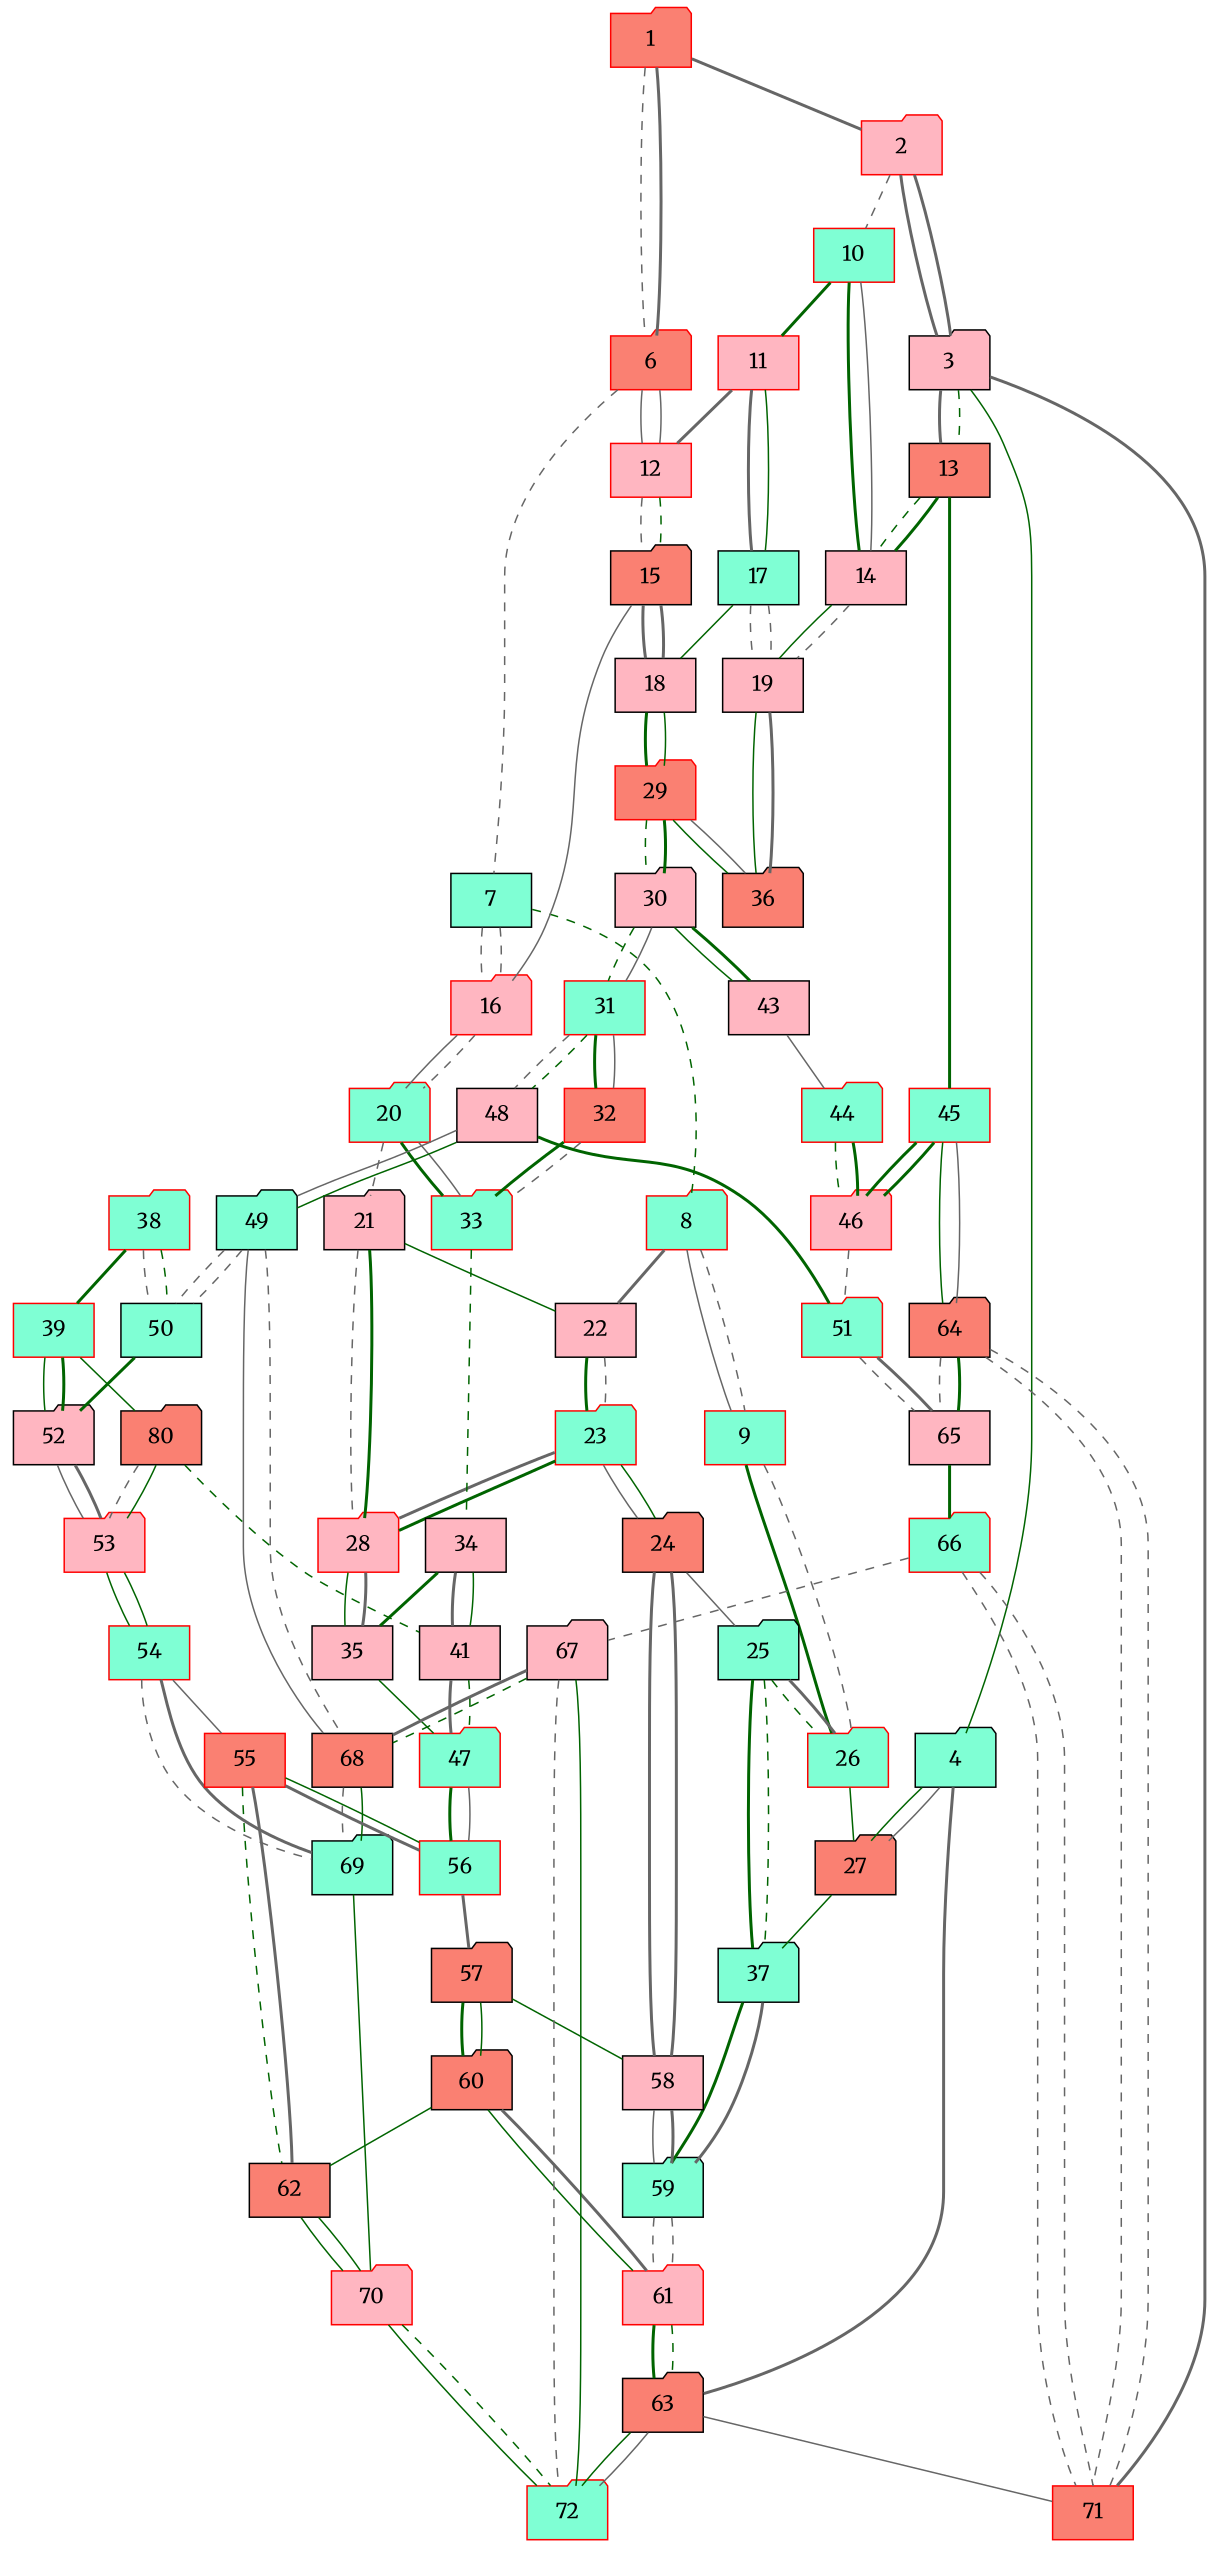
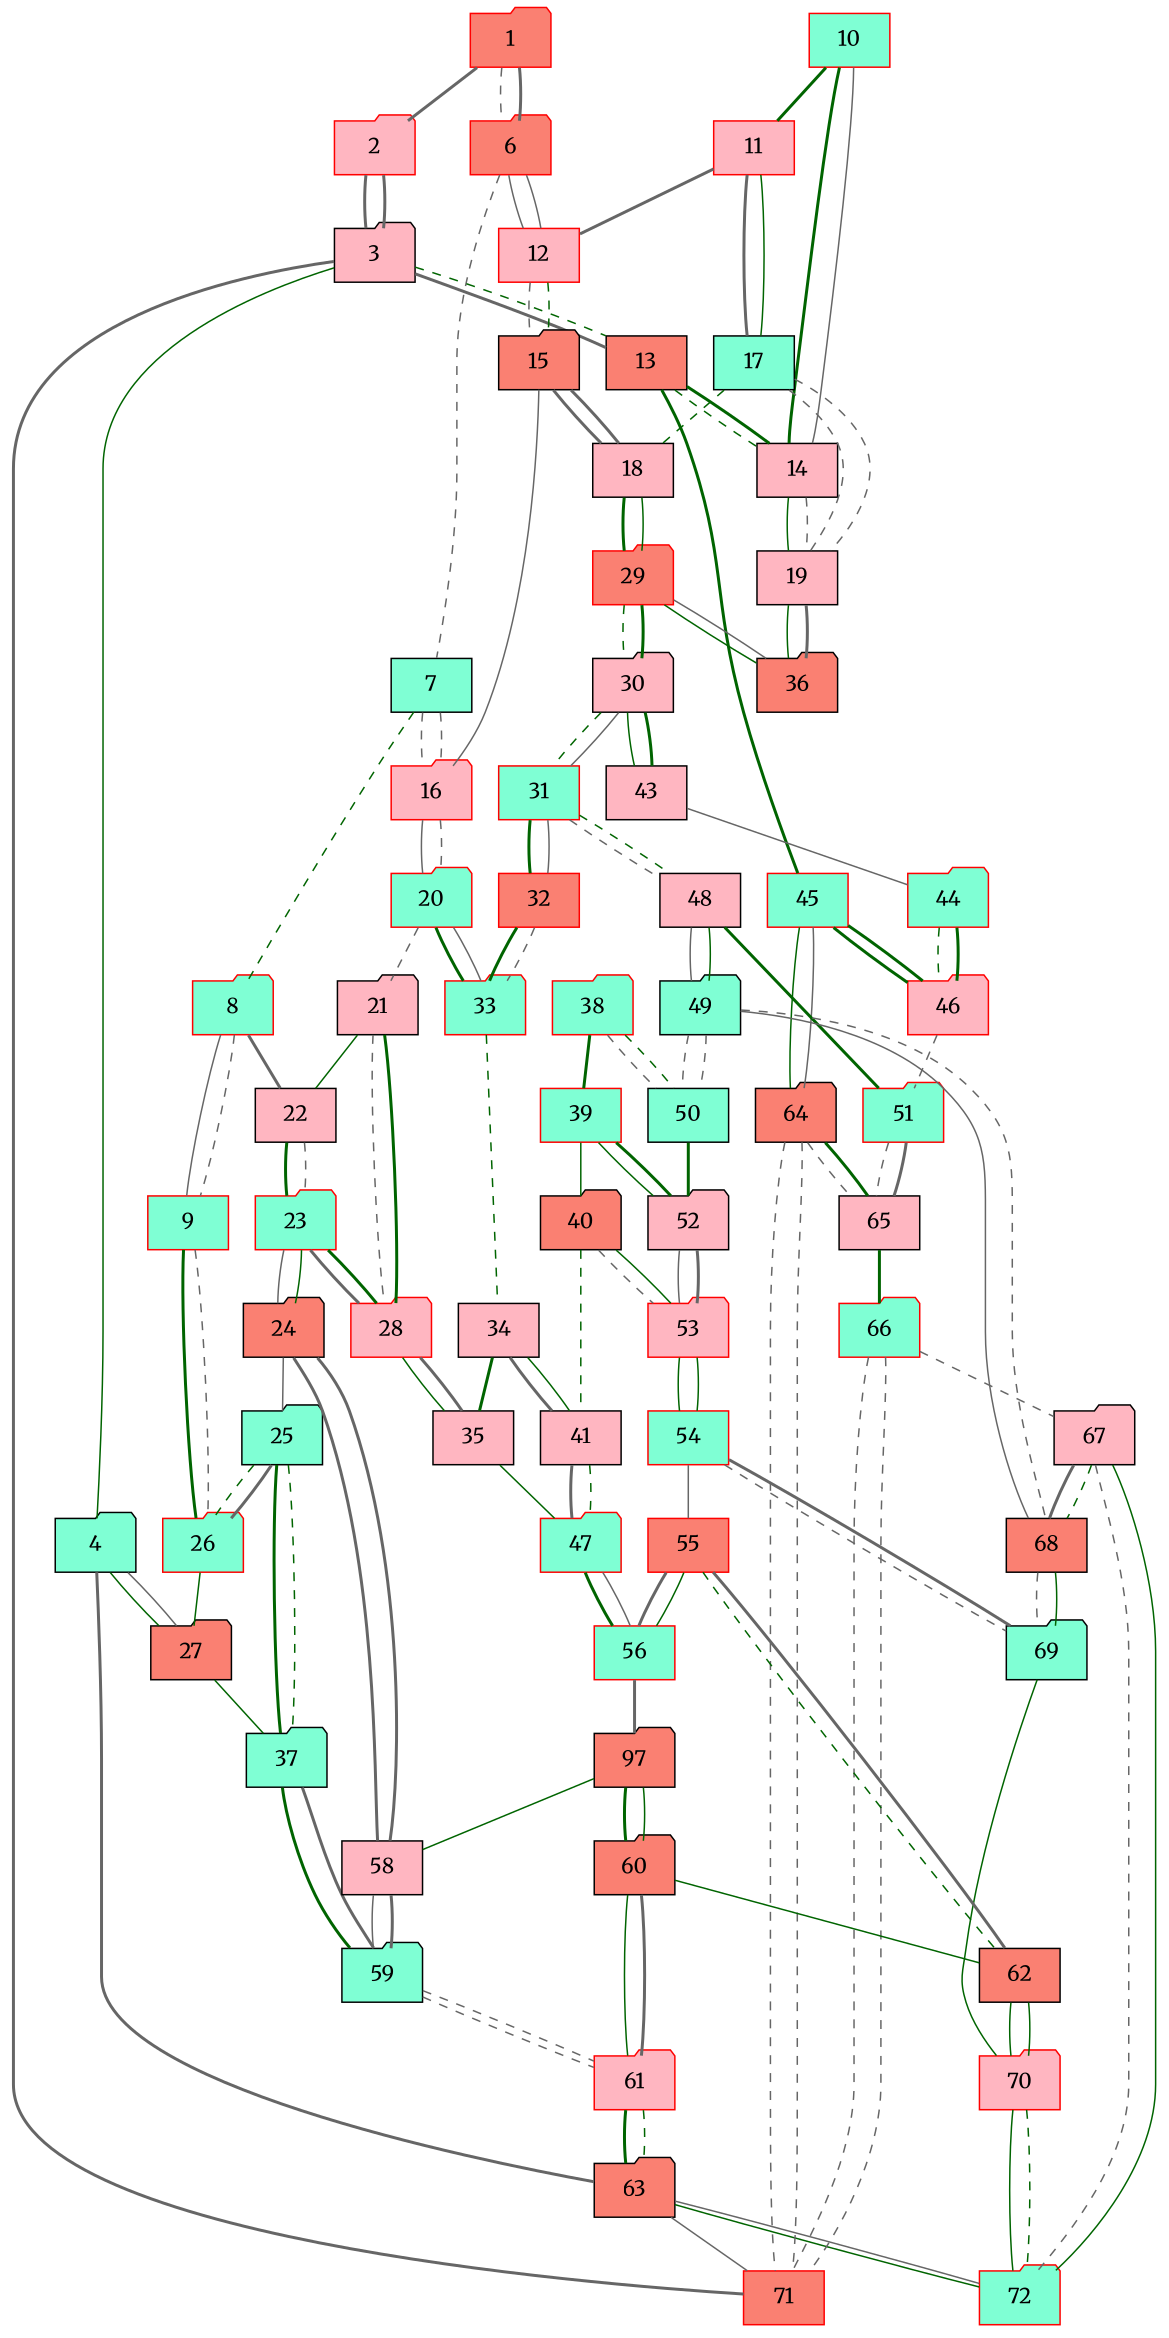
(878, 202) -> none
(707, 632) -> (693, 417)
(161, 1438) -> (581, 1223)
(472, 1975) -> (635, 1760)
